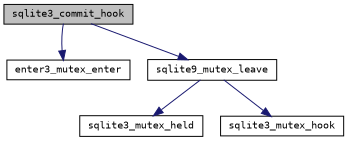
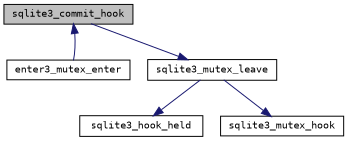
(62, 37) -> (75, 47)
(212, 70) -> (212, 70)
(141, 126) -> (141, 126)
